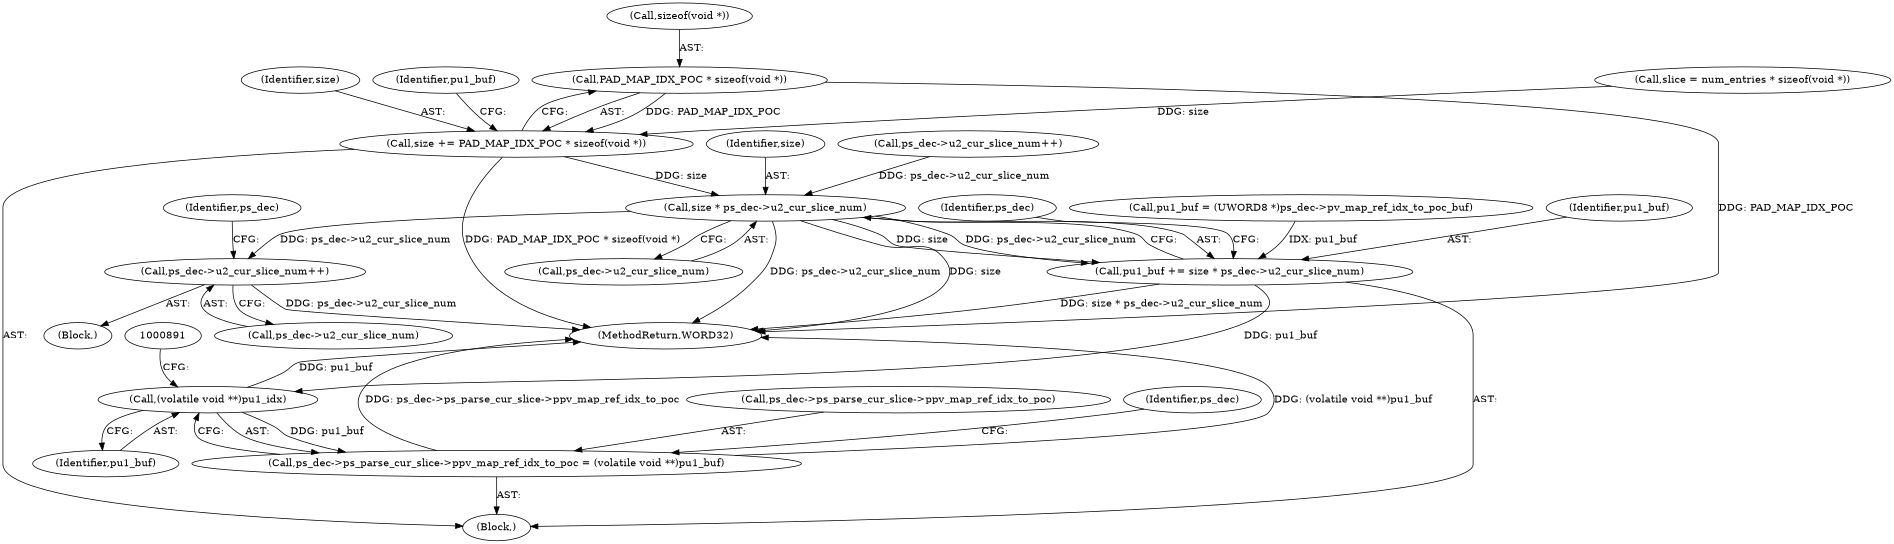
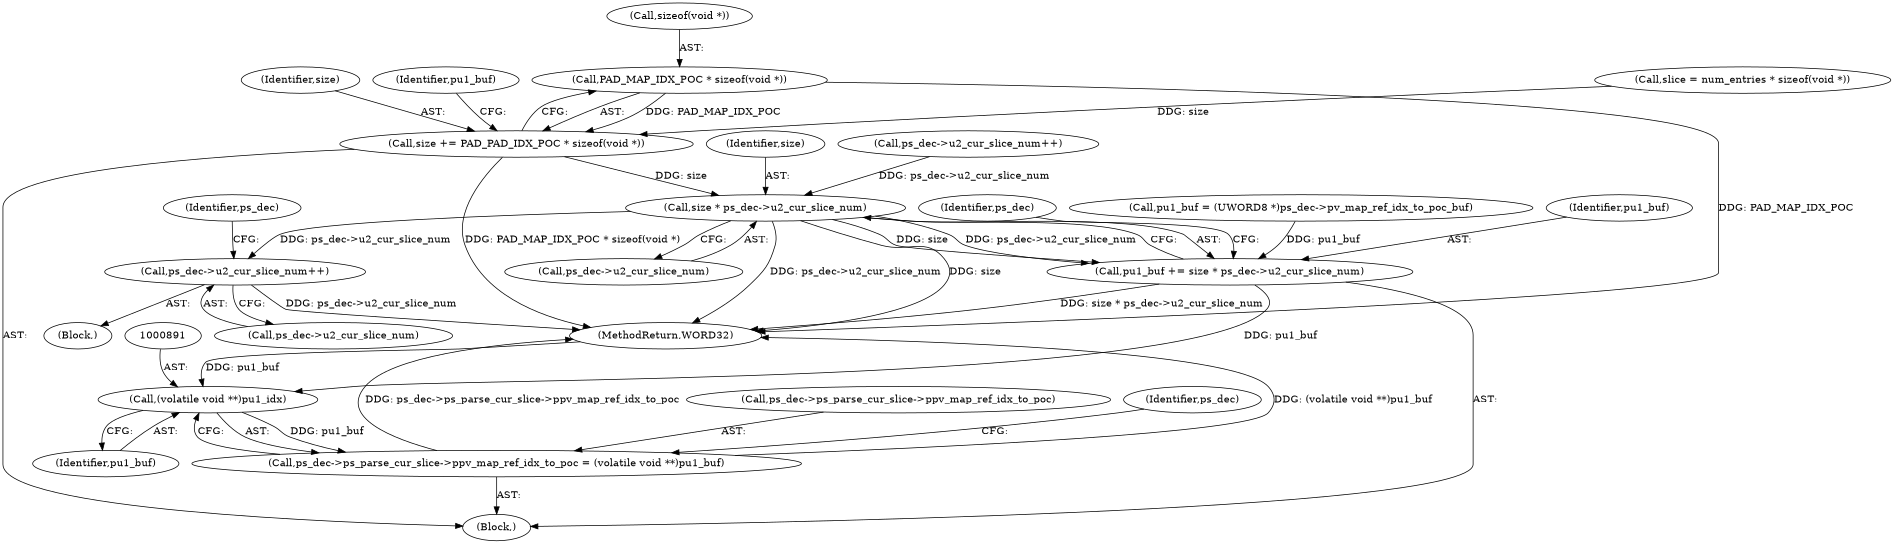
(517, 144) -> (517, 144)
(1323, 240) -> (1323, 240)
(407, 354) -> (384, 351)
(178, 368) -> (178, 368)
